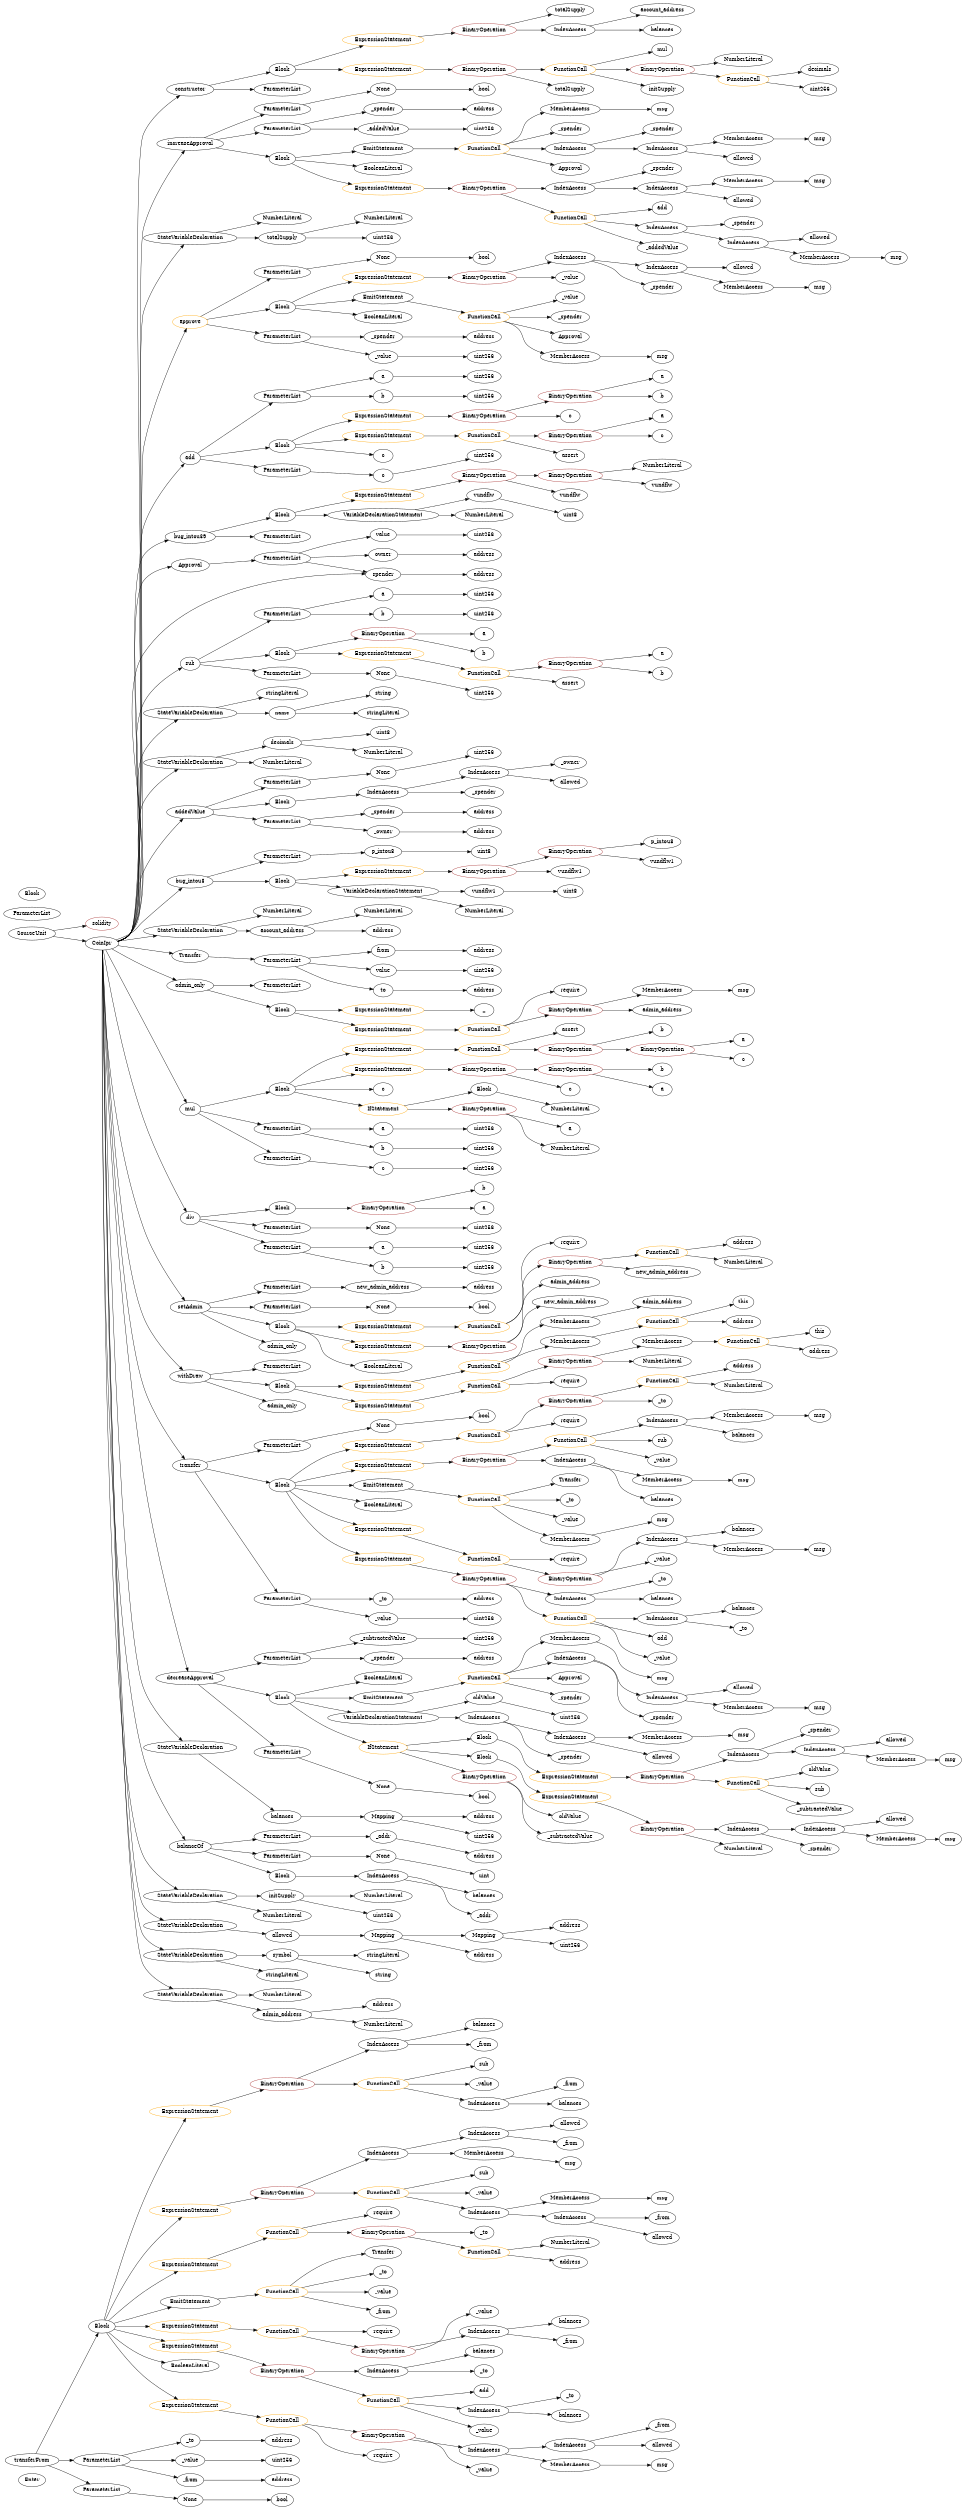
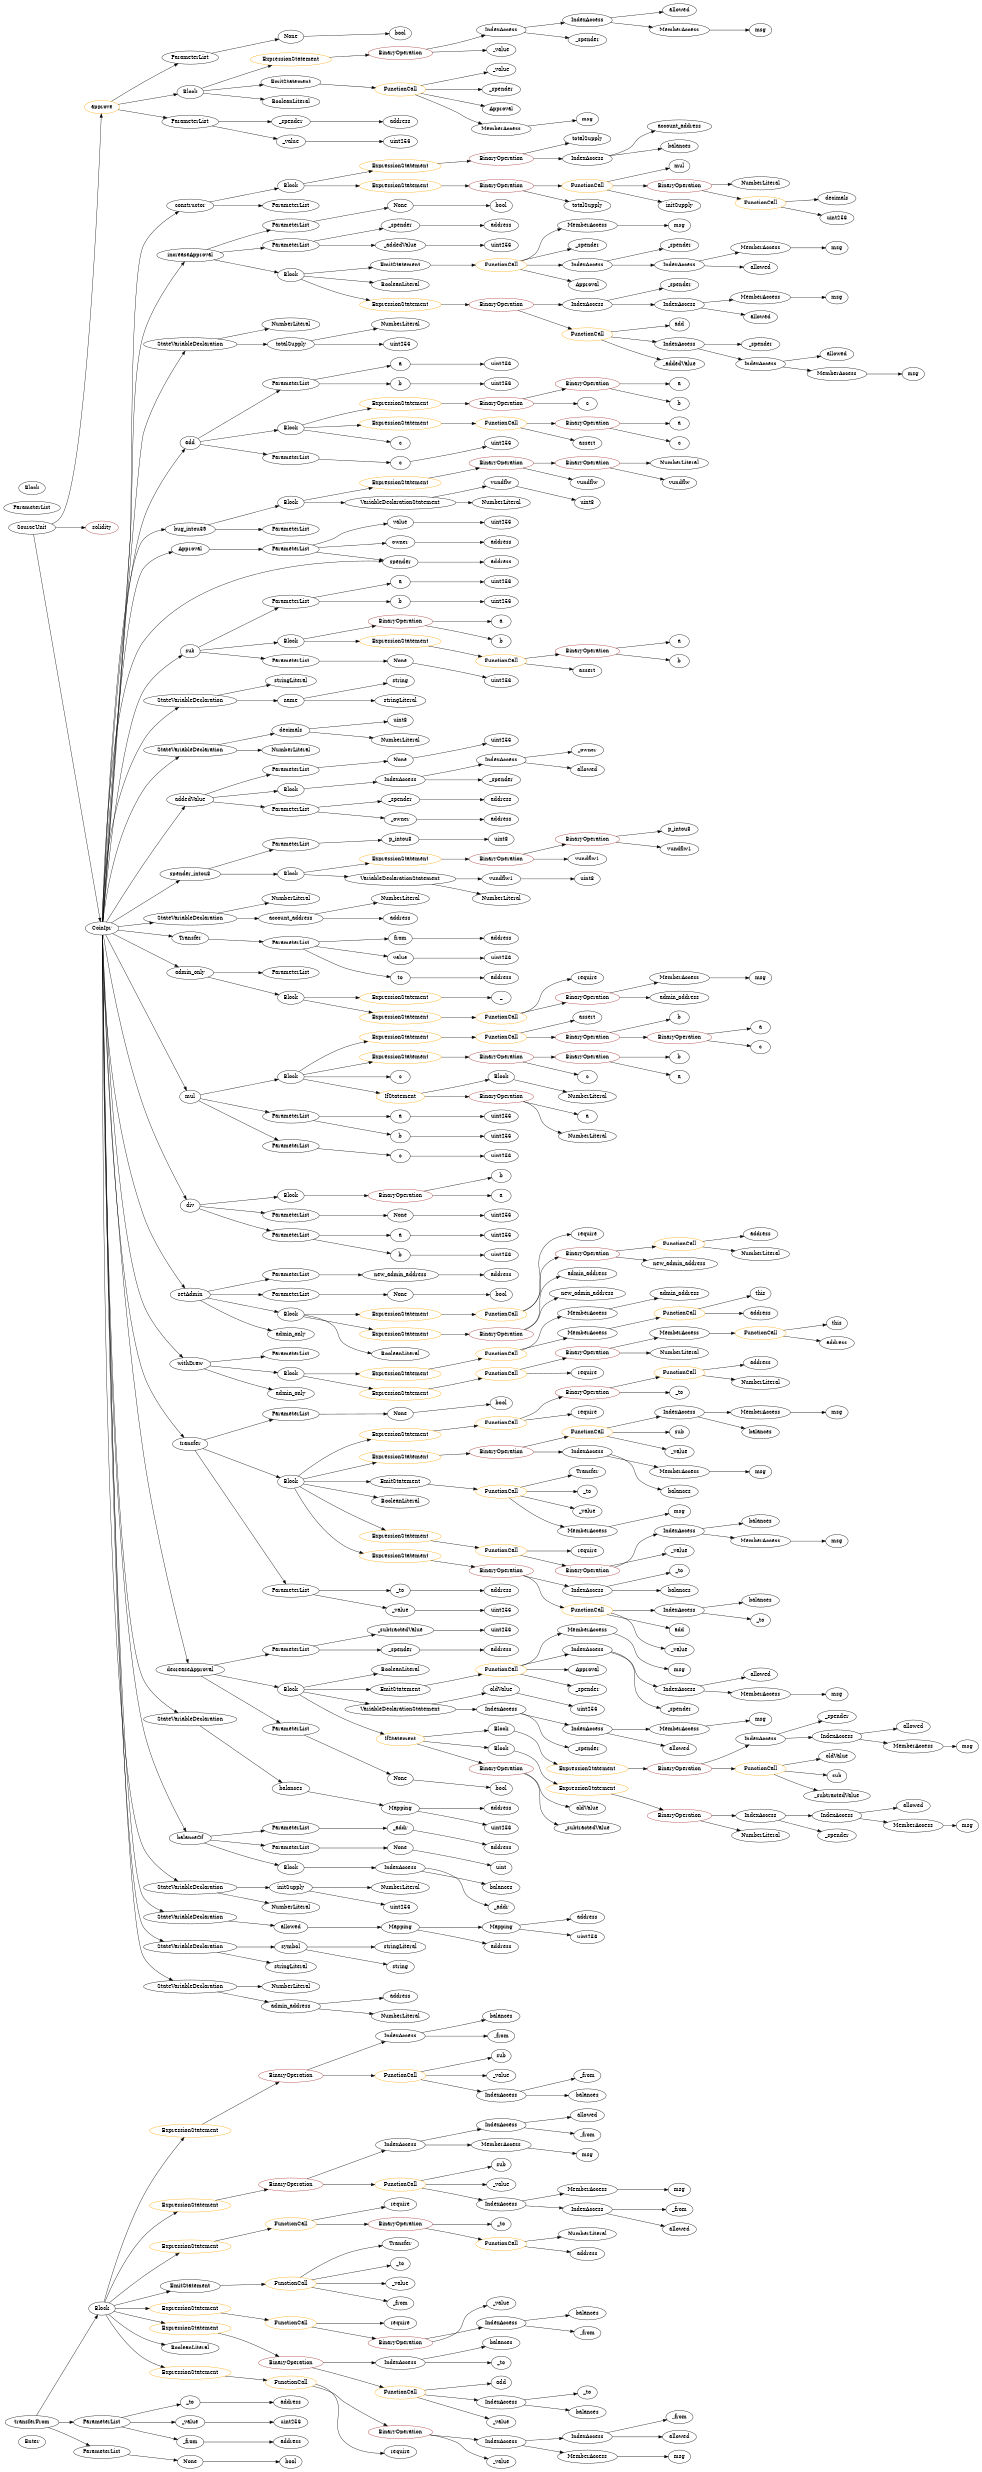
(141, 637) -> (90, 324)
(190, 881) -> (190, 874)
